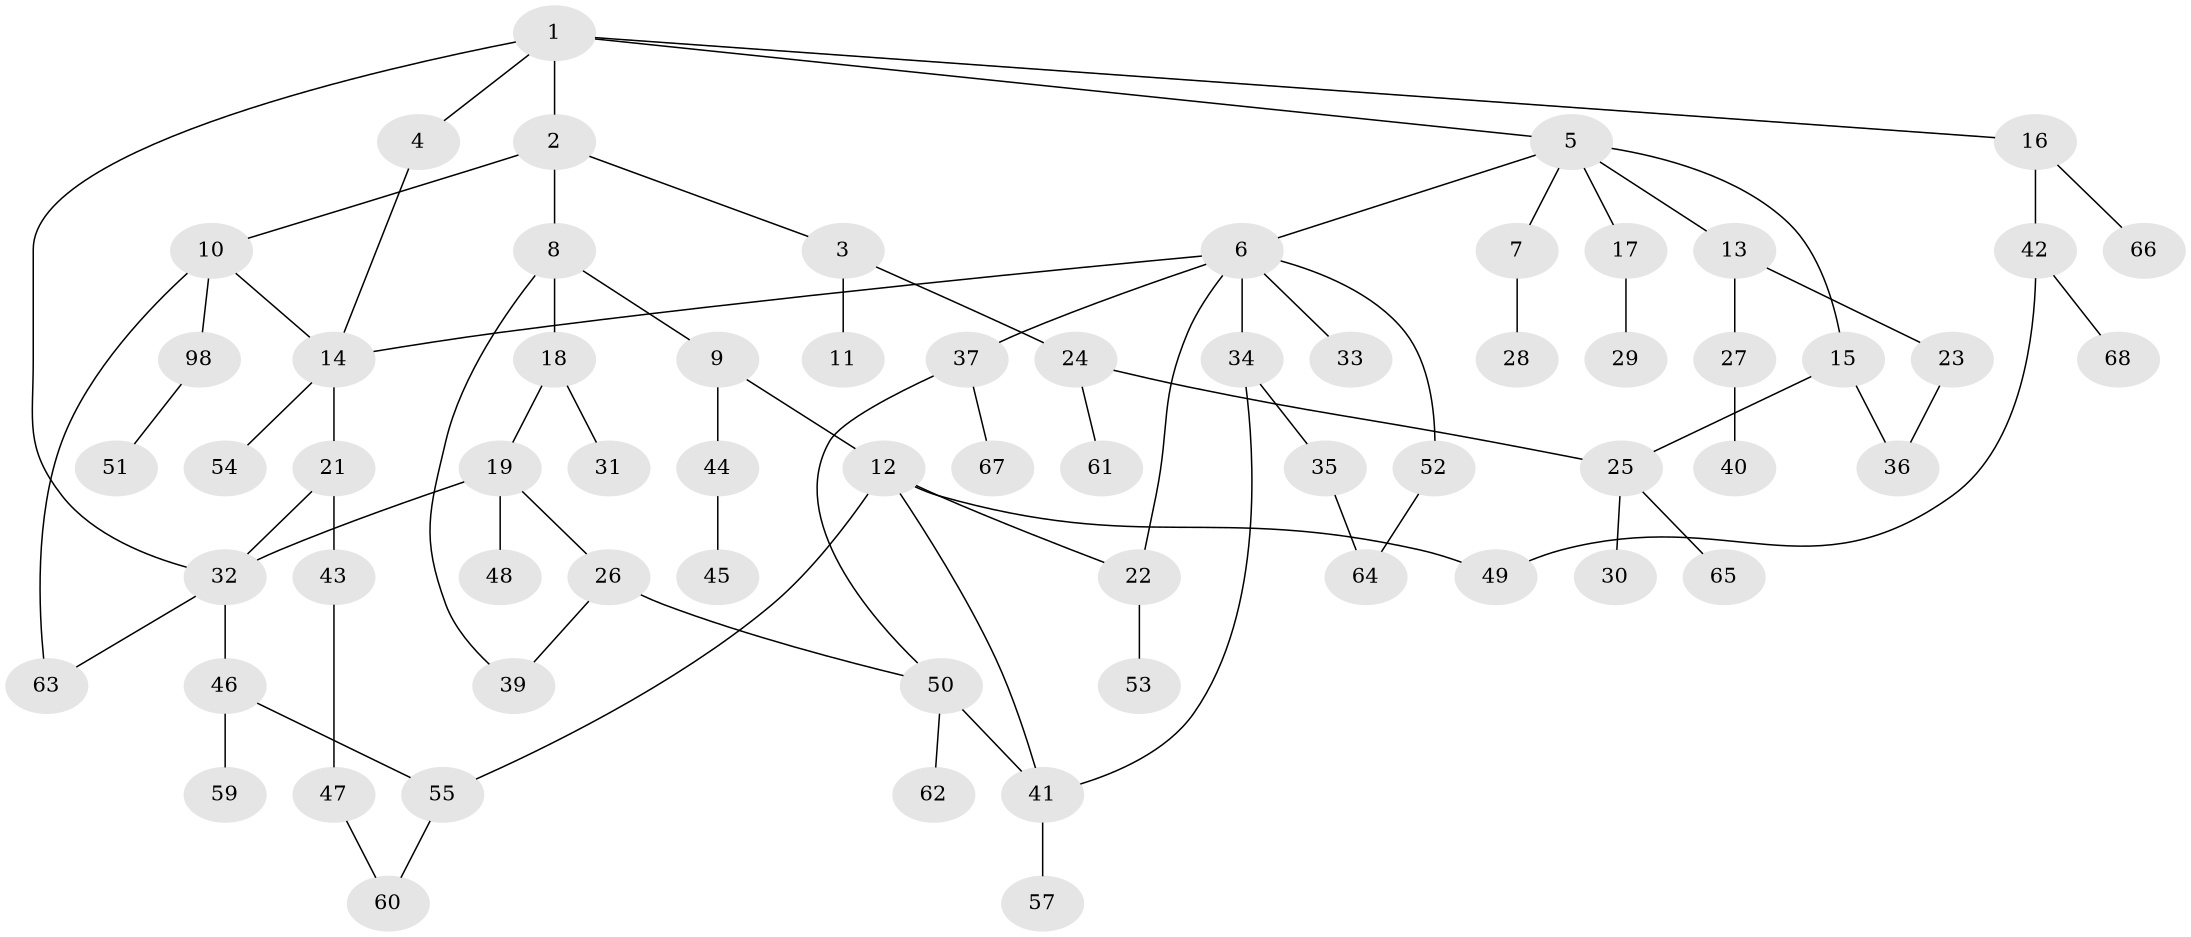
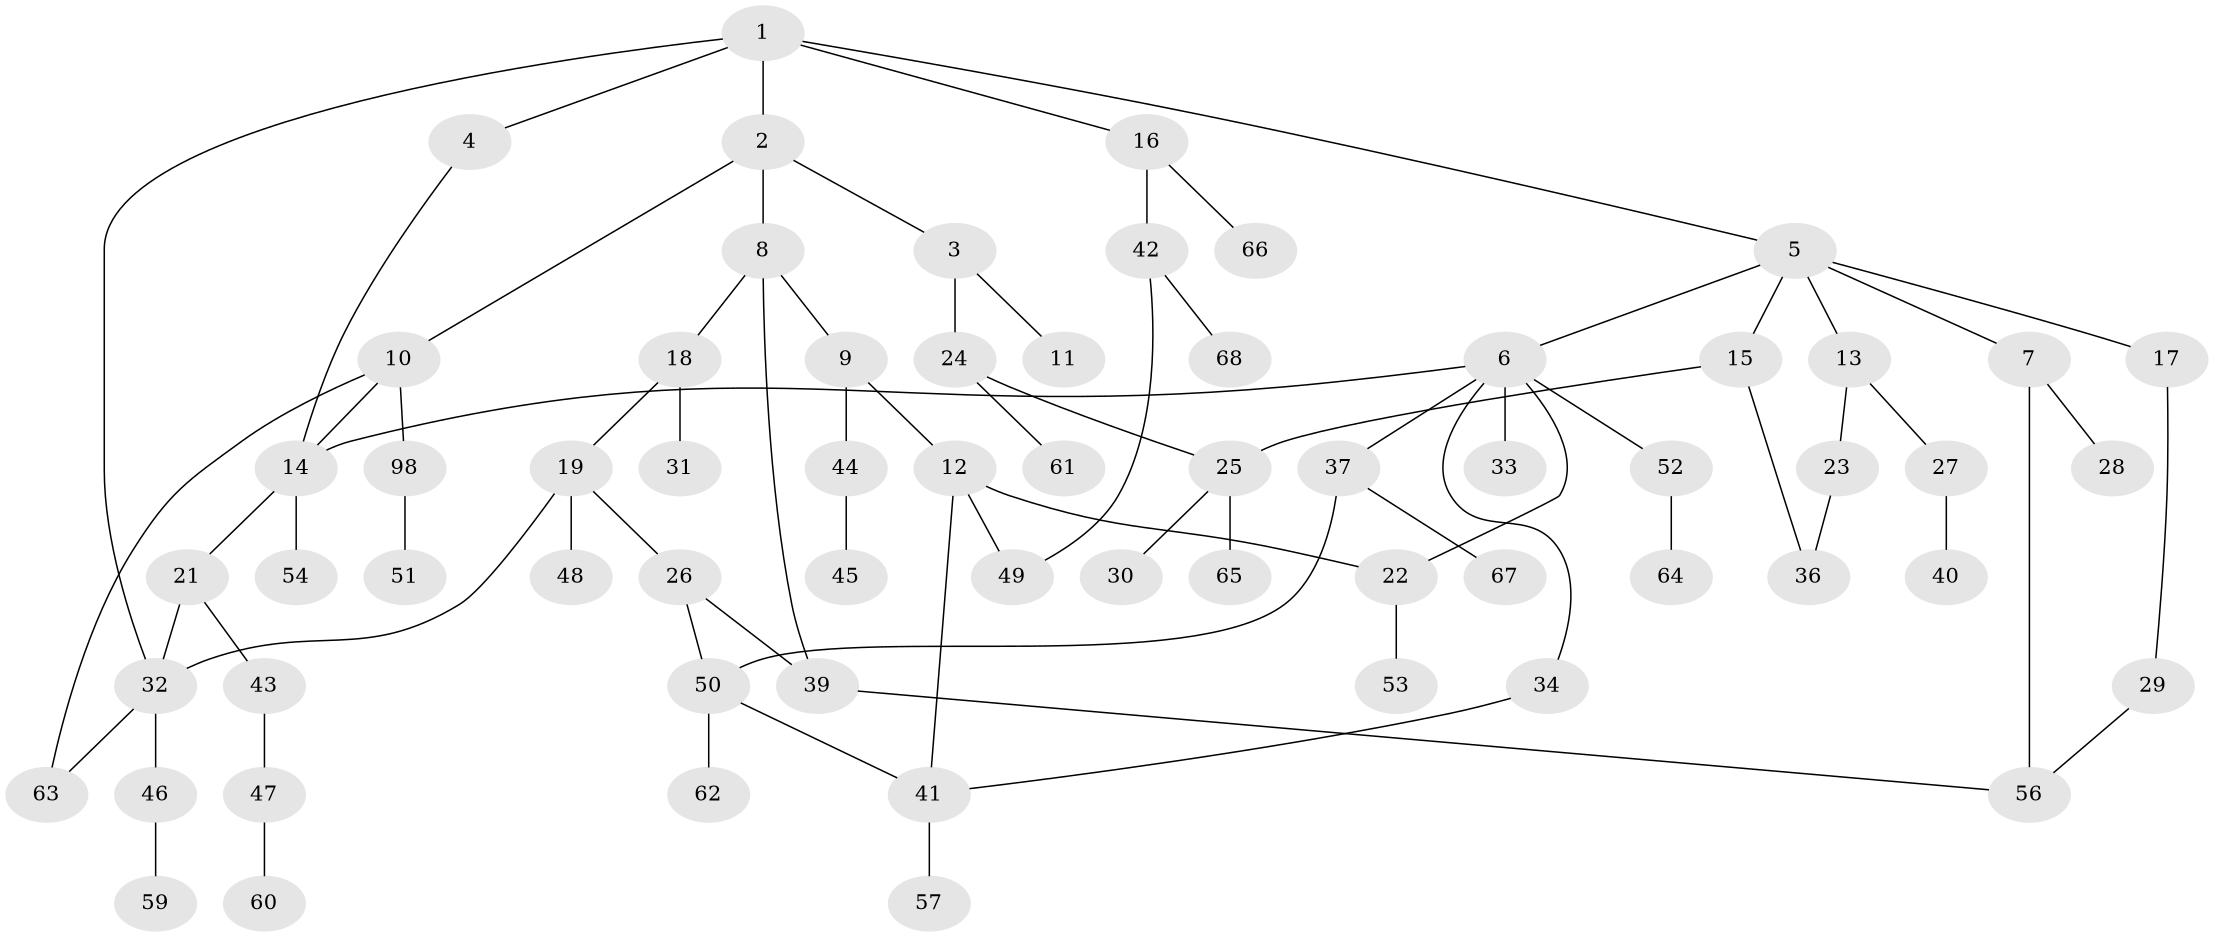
(1325, 468) -> none
(443, 795) -> none
none -> (2029, 795)
